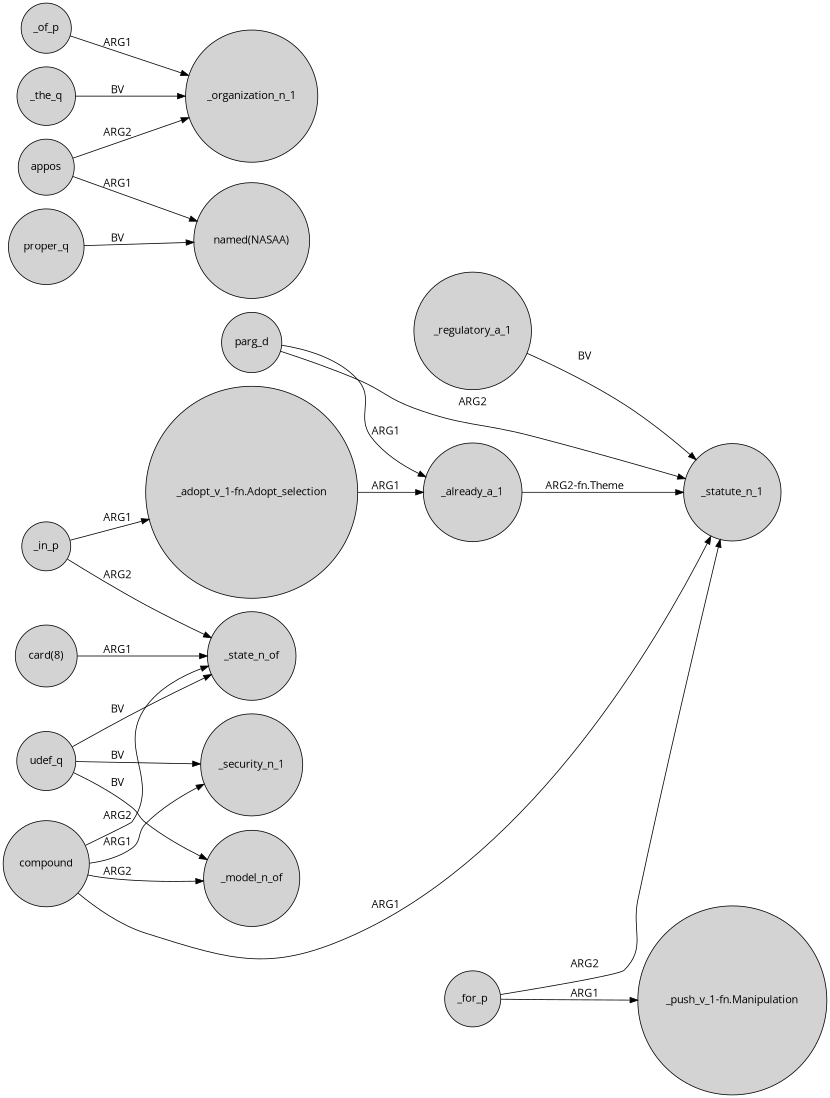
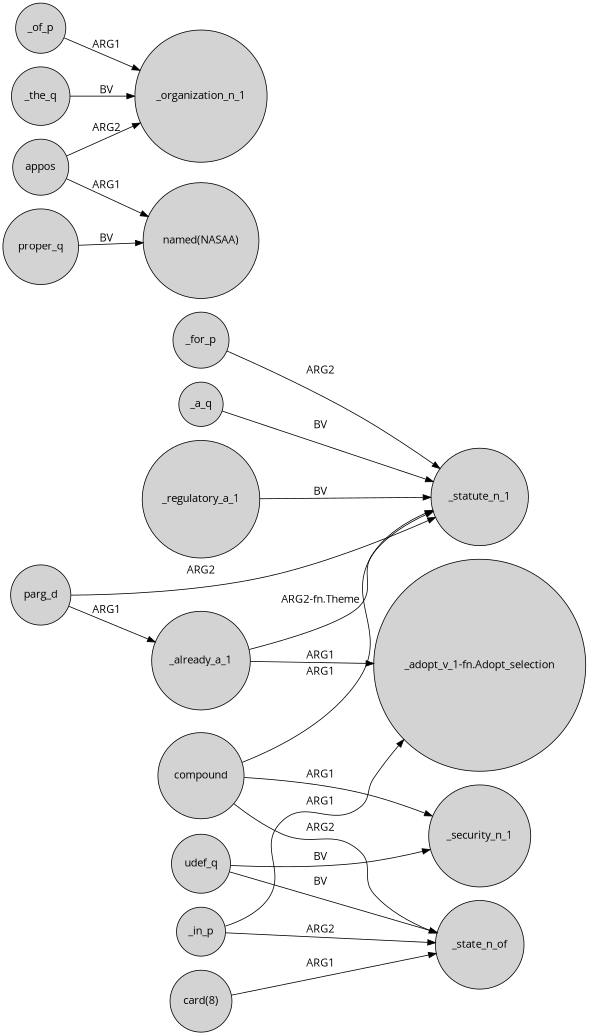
none -> (201, 404)
(387, 492) -> (308, 662)
(252, 878) -> none
(732, 1000) -> none
